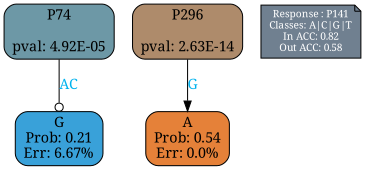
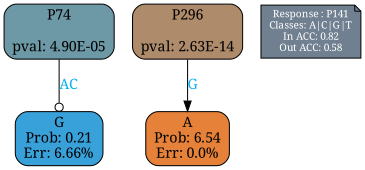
(59, 32) -> (59, 32)
(59, 139) -> (59, 139)
(188, 139) -> (188, 139)
